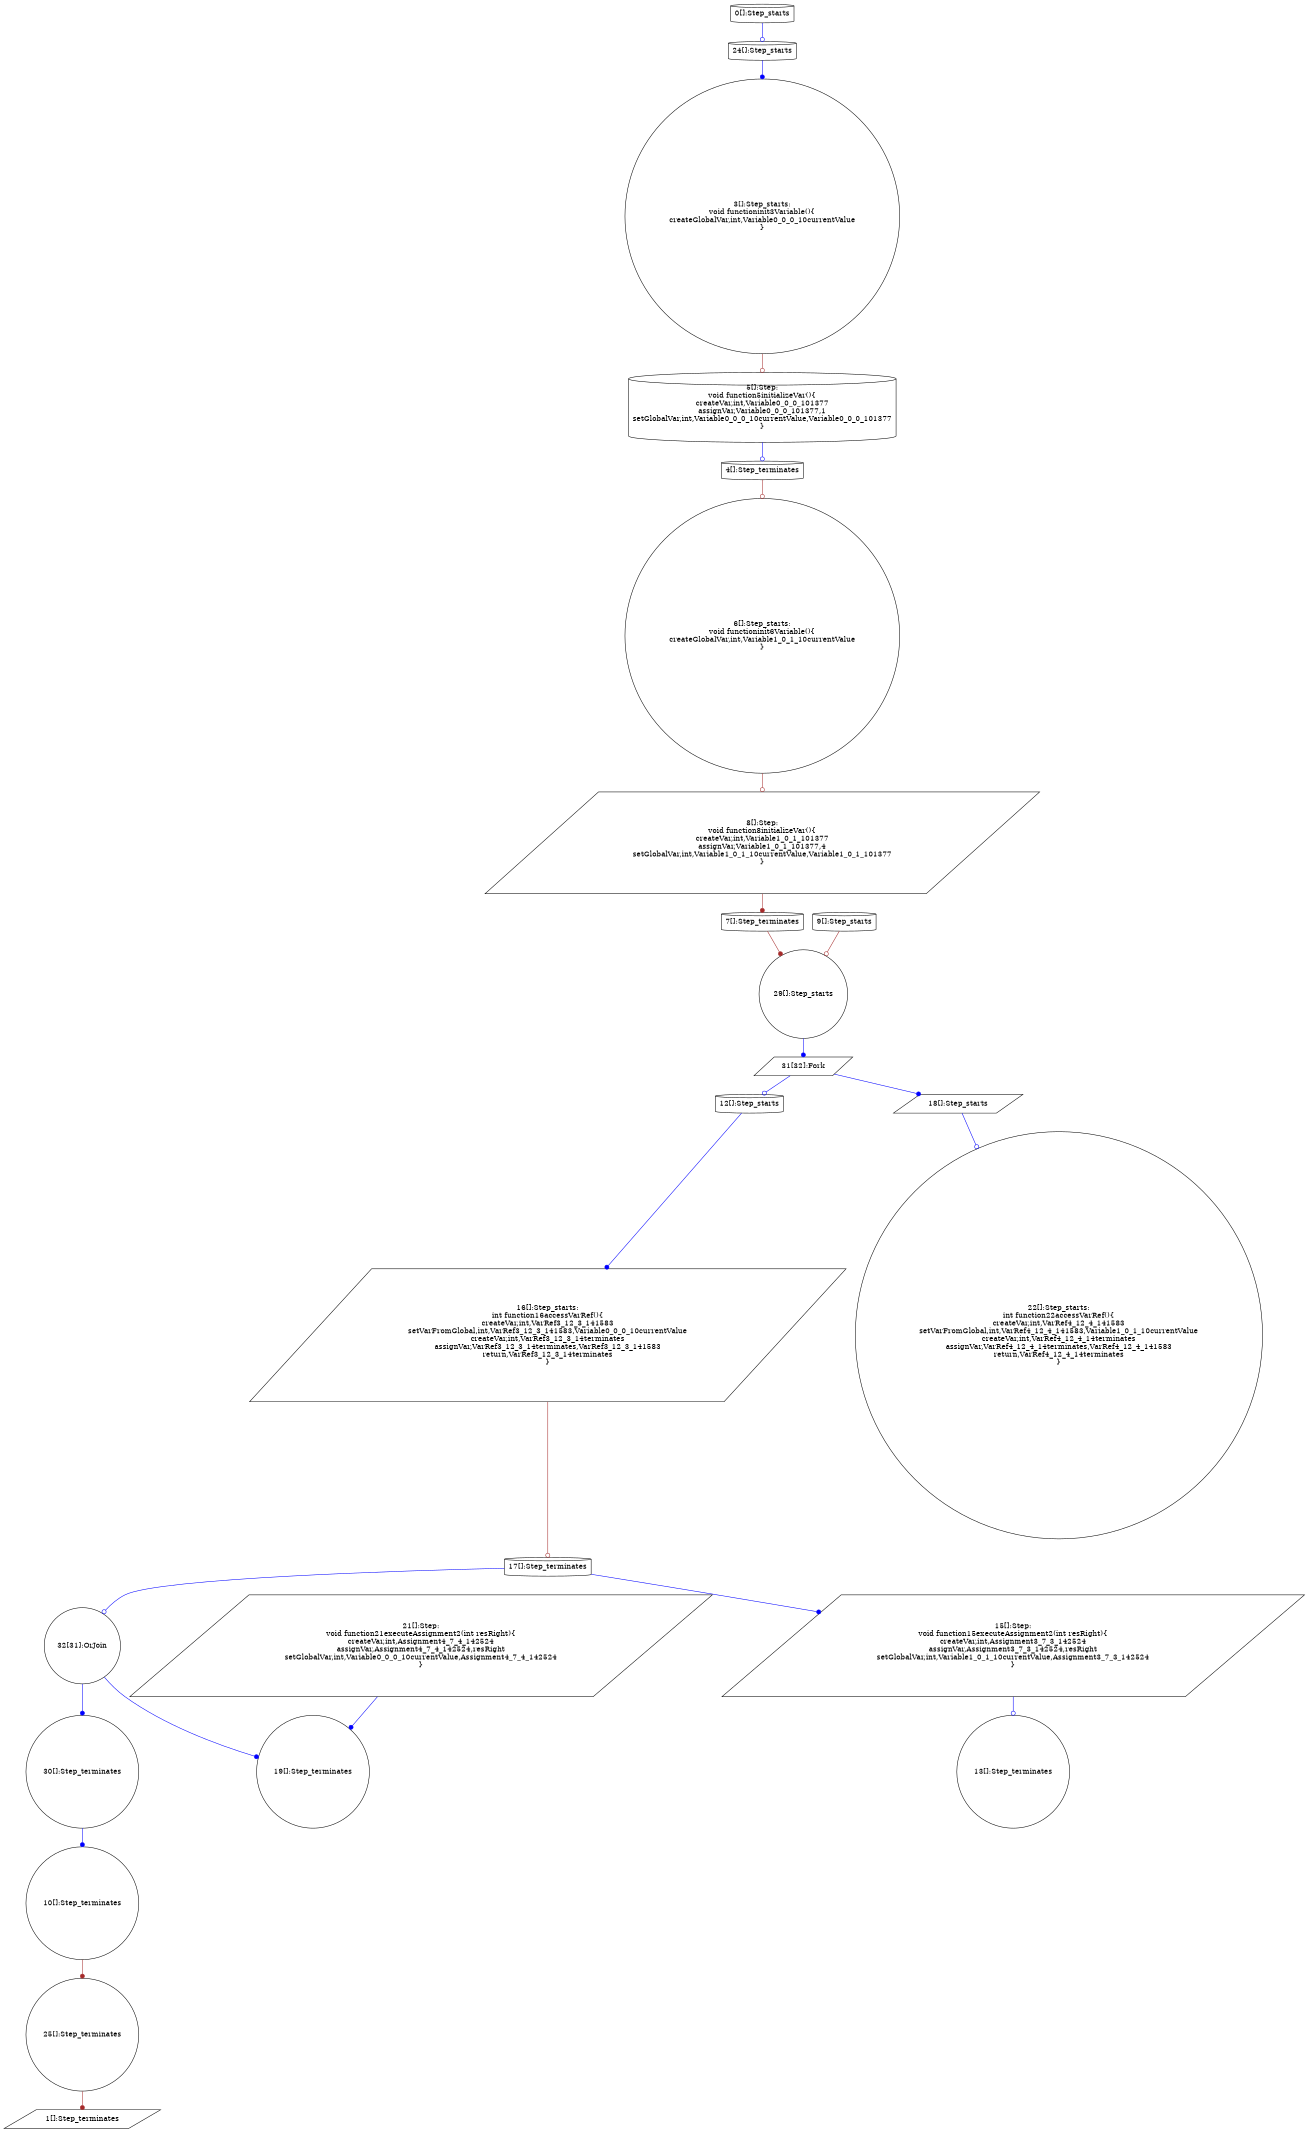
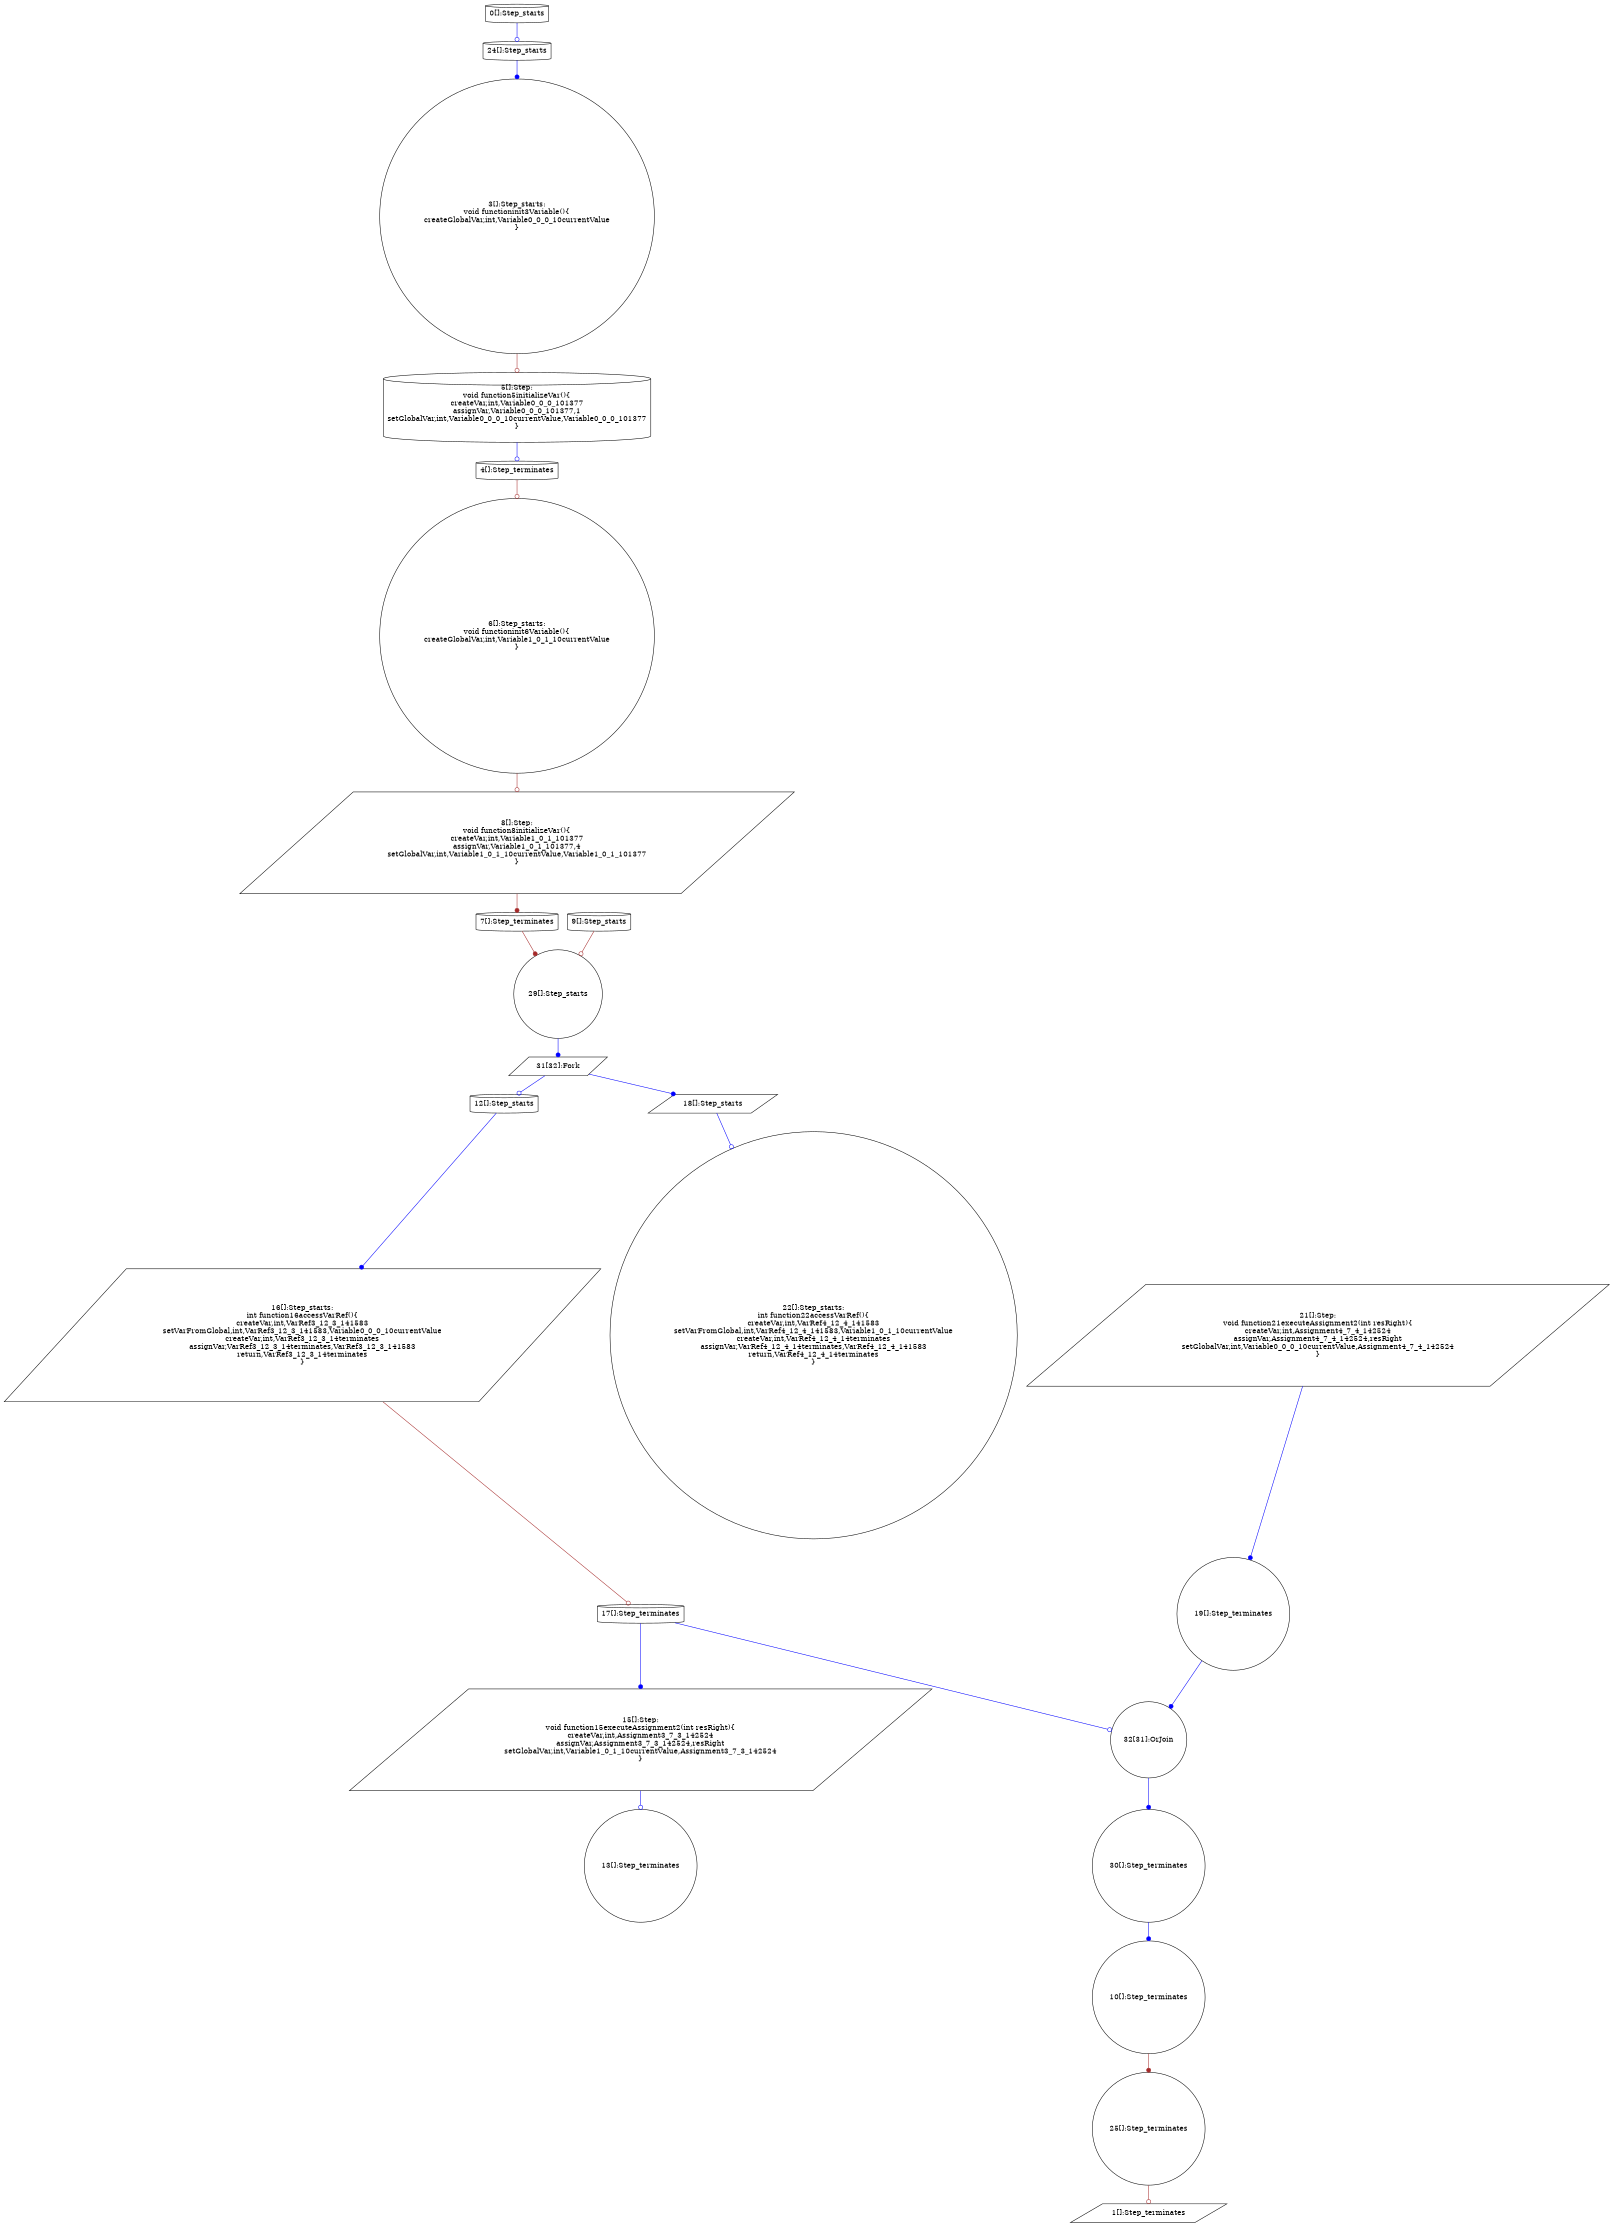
(174, 1725) -> (1187, 1683)
(82, 2098) -> (1149, 2192)
